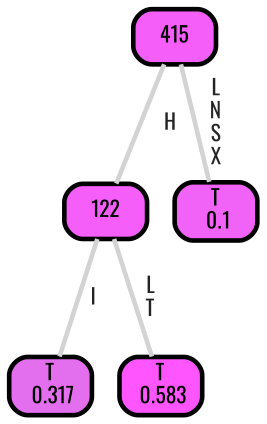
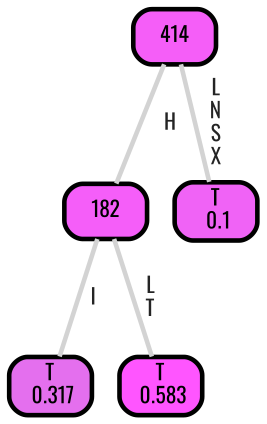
(175, 37) -> (175, 37)
(106, 211) -> (106, 211)
